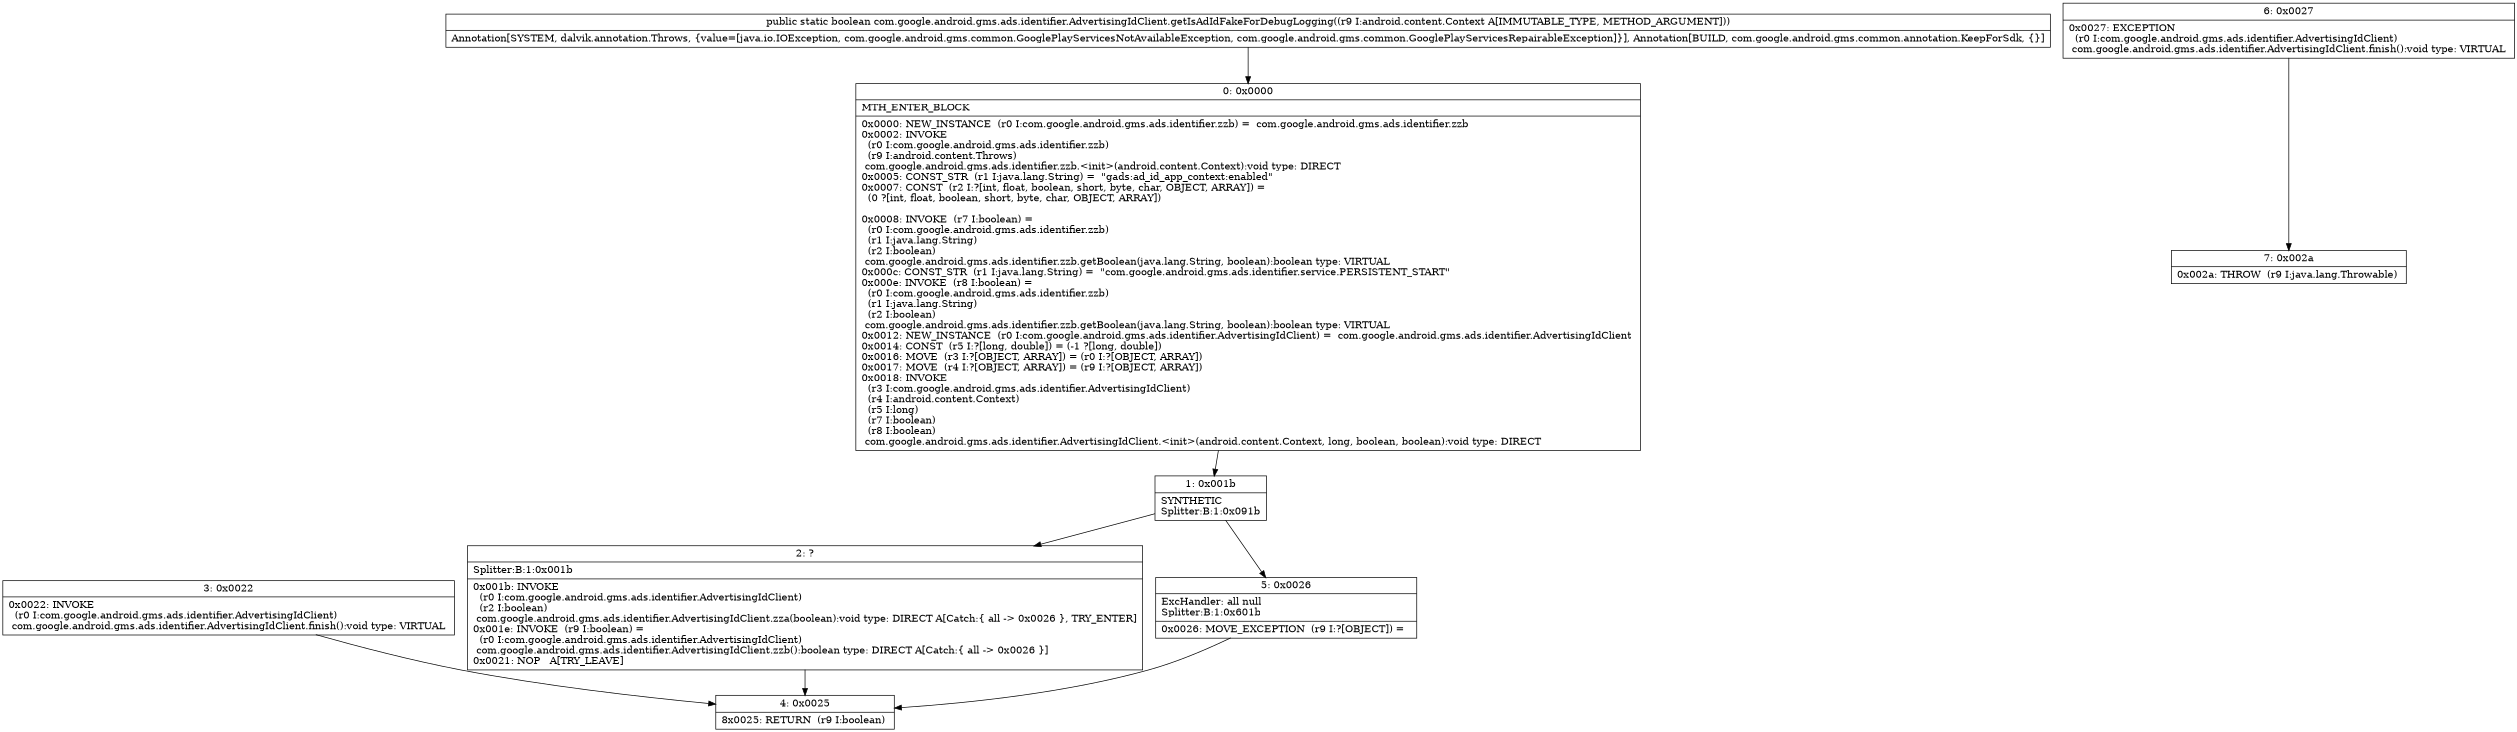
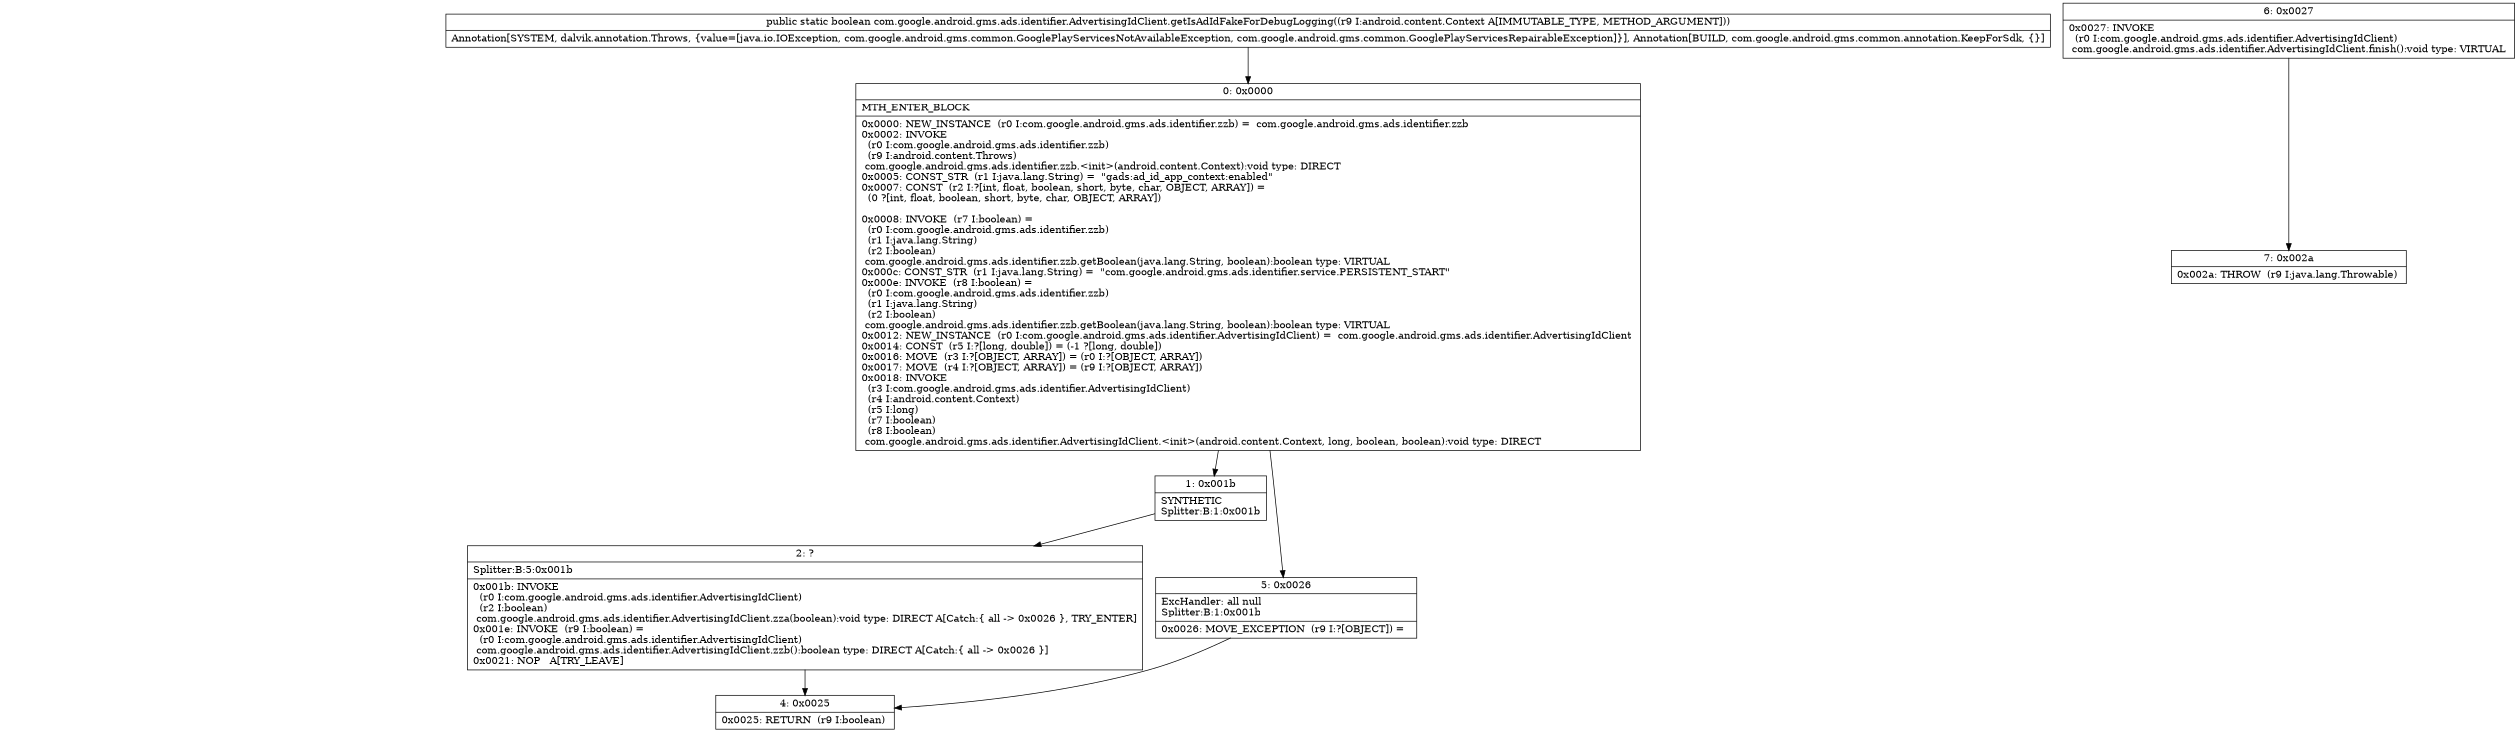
(2125, 28) -> (2115, 28)
(1211, 512) -> (1211, 512)
(1244, 546) -> (1277, 510)
(523, 570) -> (523, 570)
(229, 608) -> none
(1211, 612) -> (1211, 612)
(805, 720) -> (805, 720)
